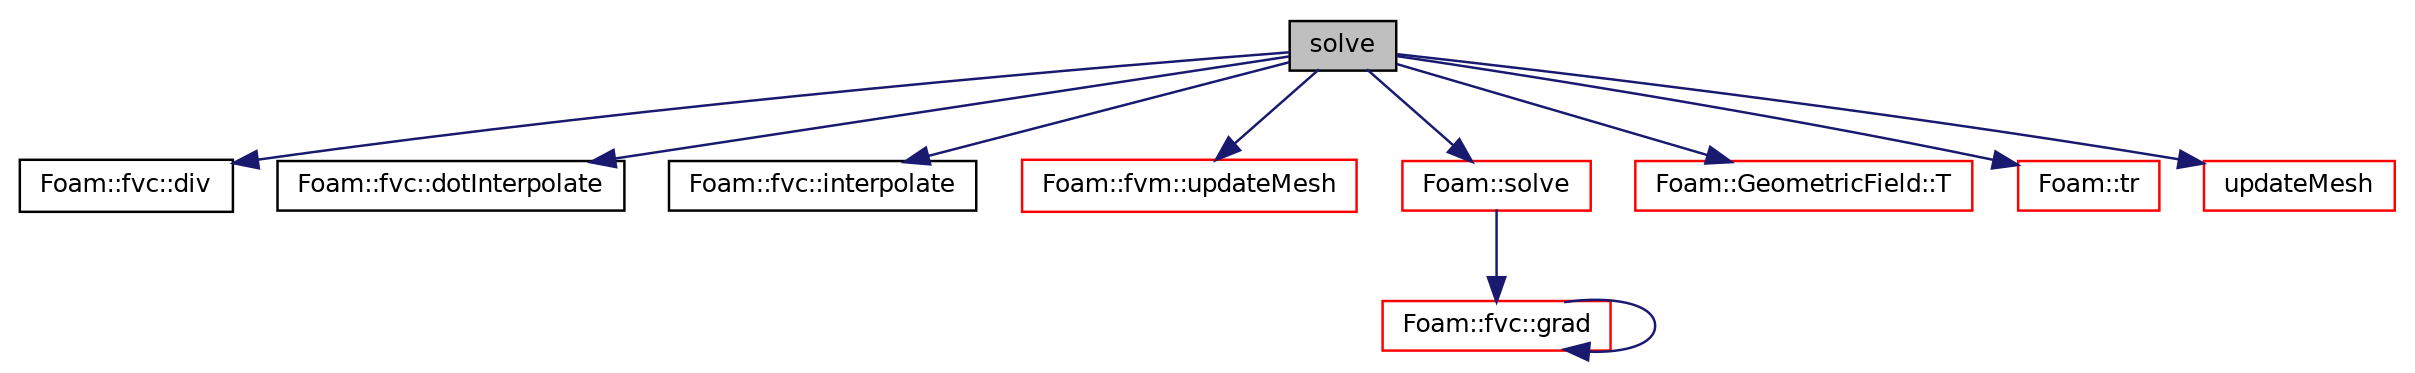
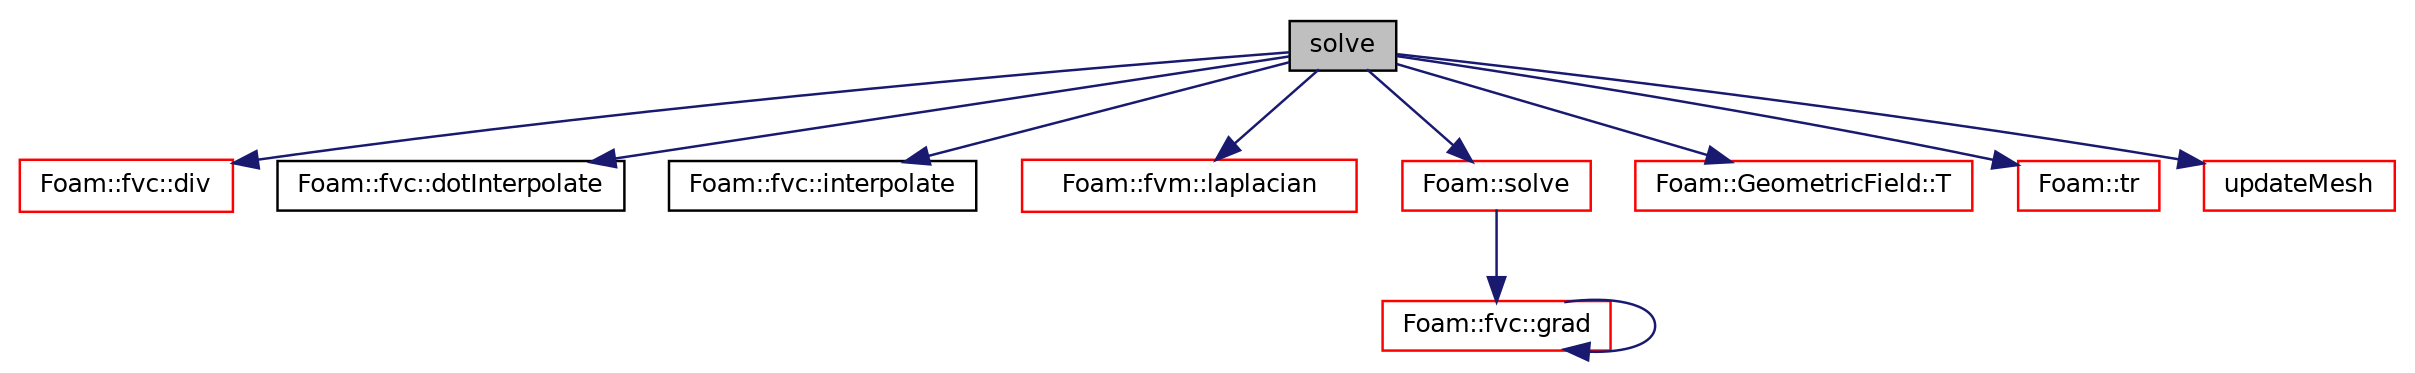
(126, 186) -> (126, 186)
(1189, 186) -> (1189, 186)
